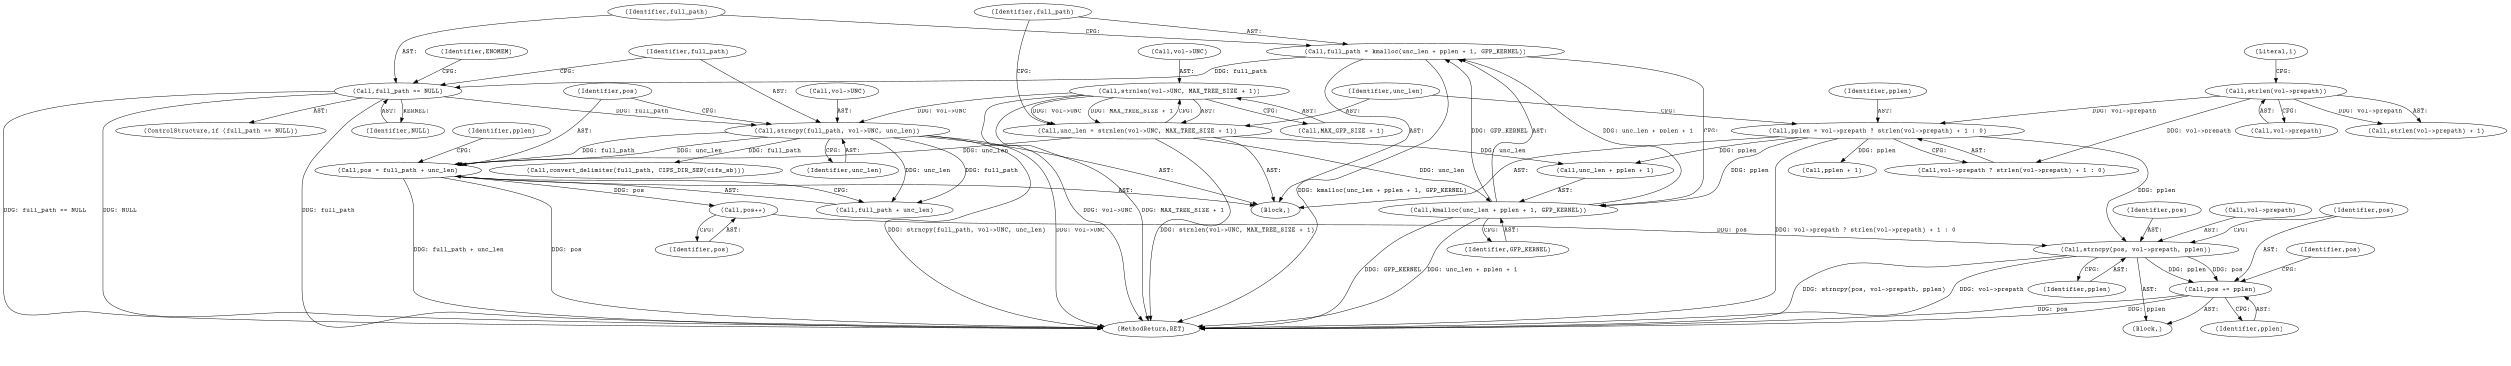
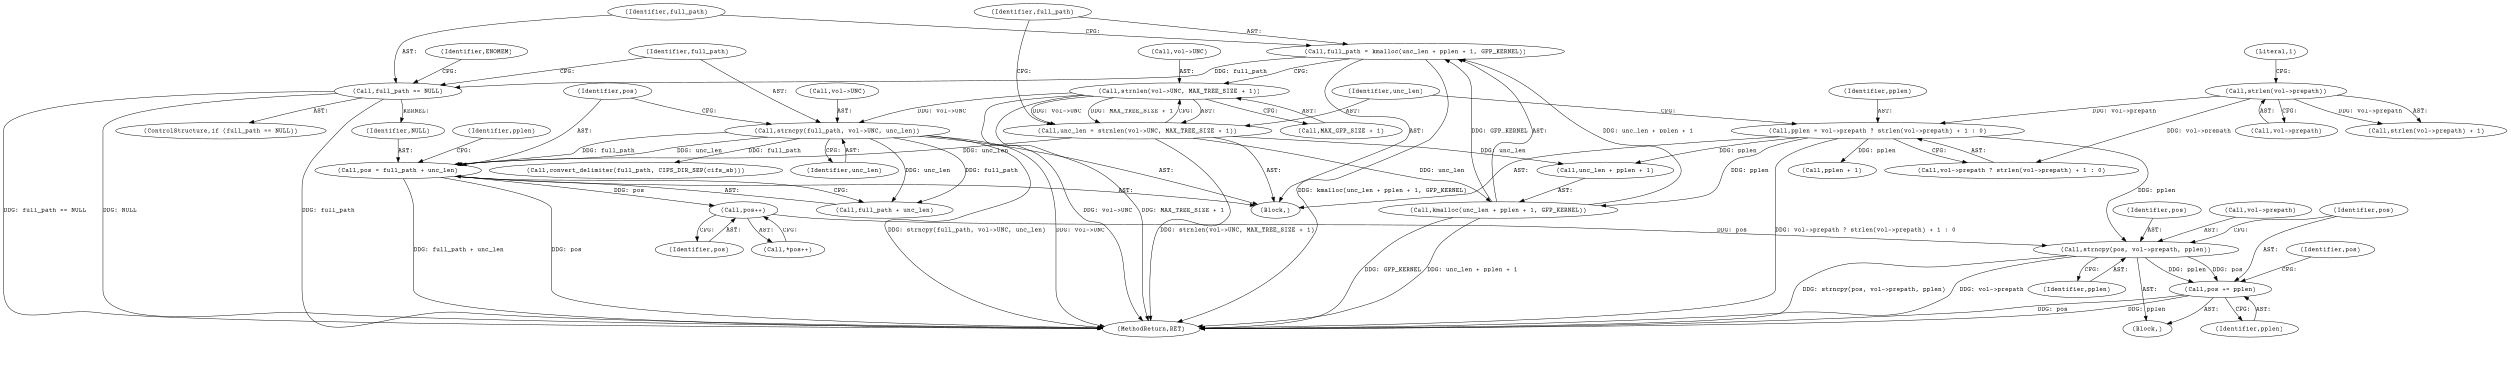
(1704, 97) -> (1289, 69)
(381, 113) -> (398, 148)
(598, 113) -> none
none -> (788, 250)
(1508, 250) -> none
